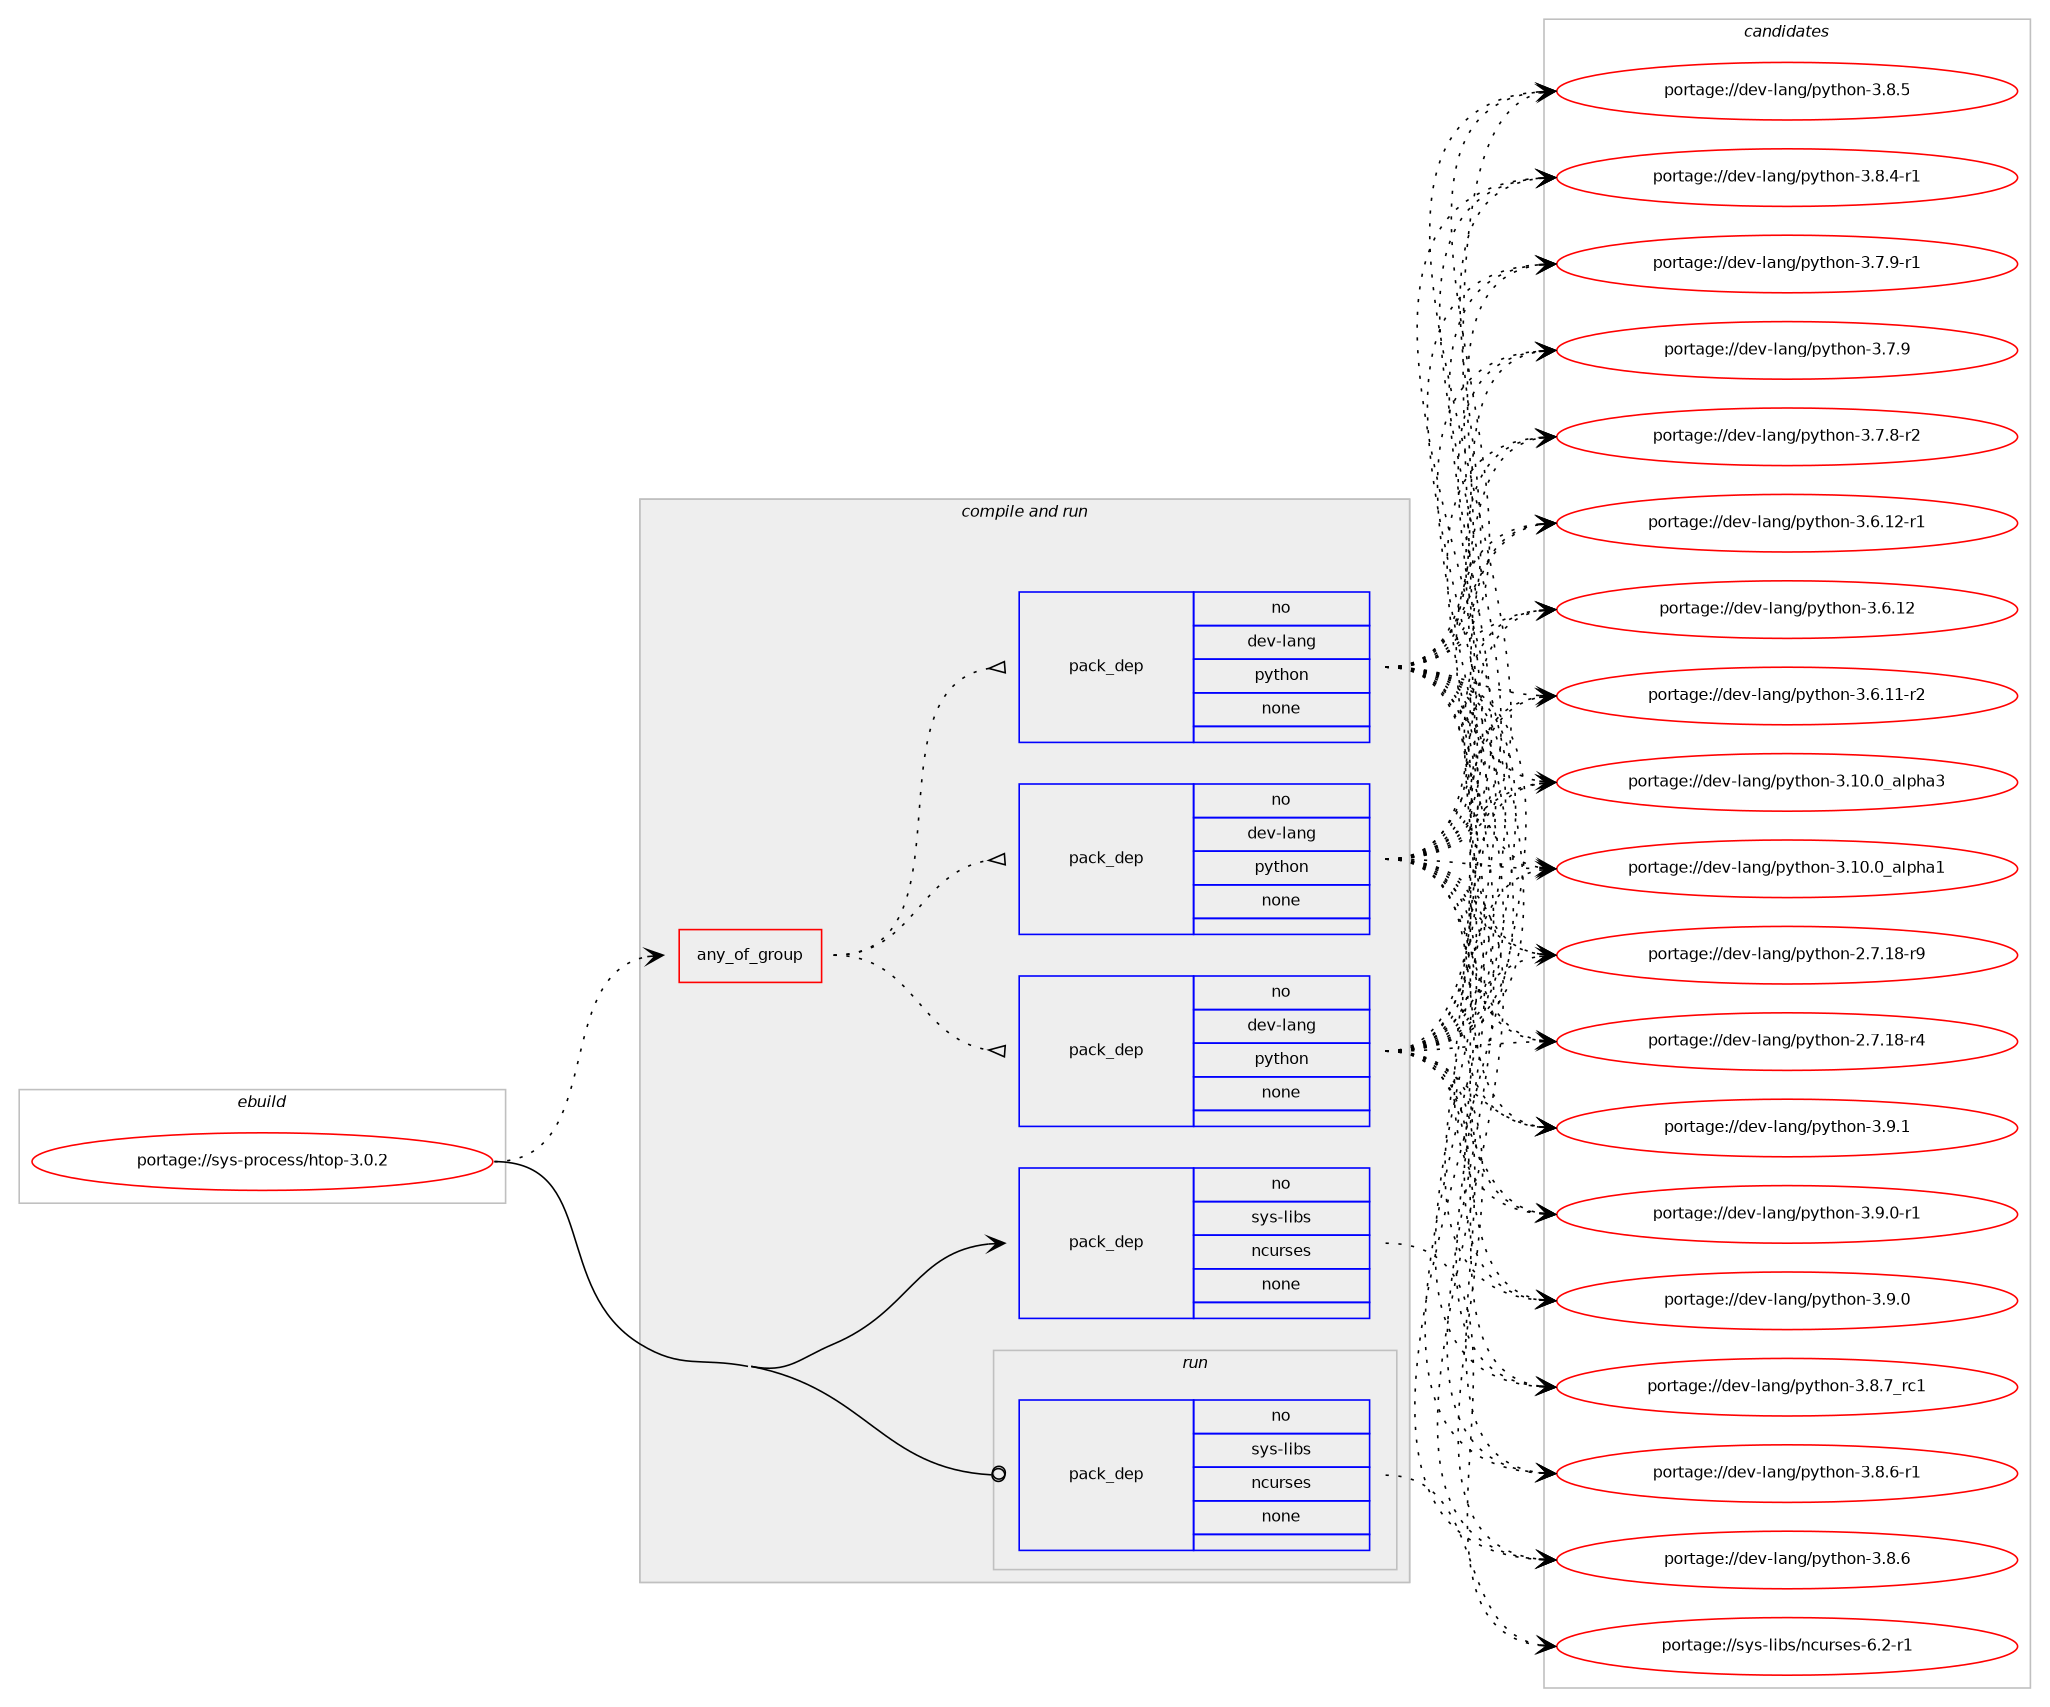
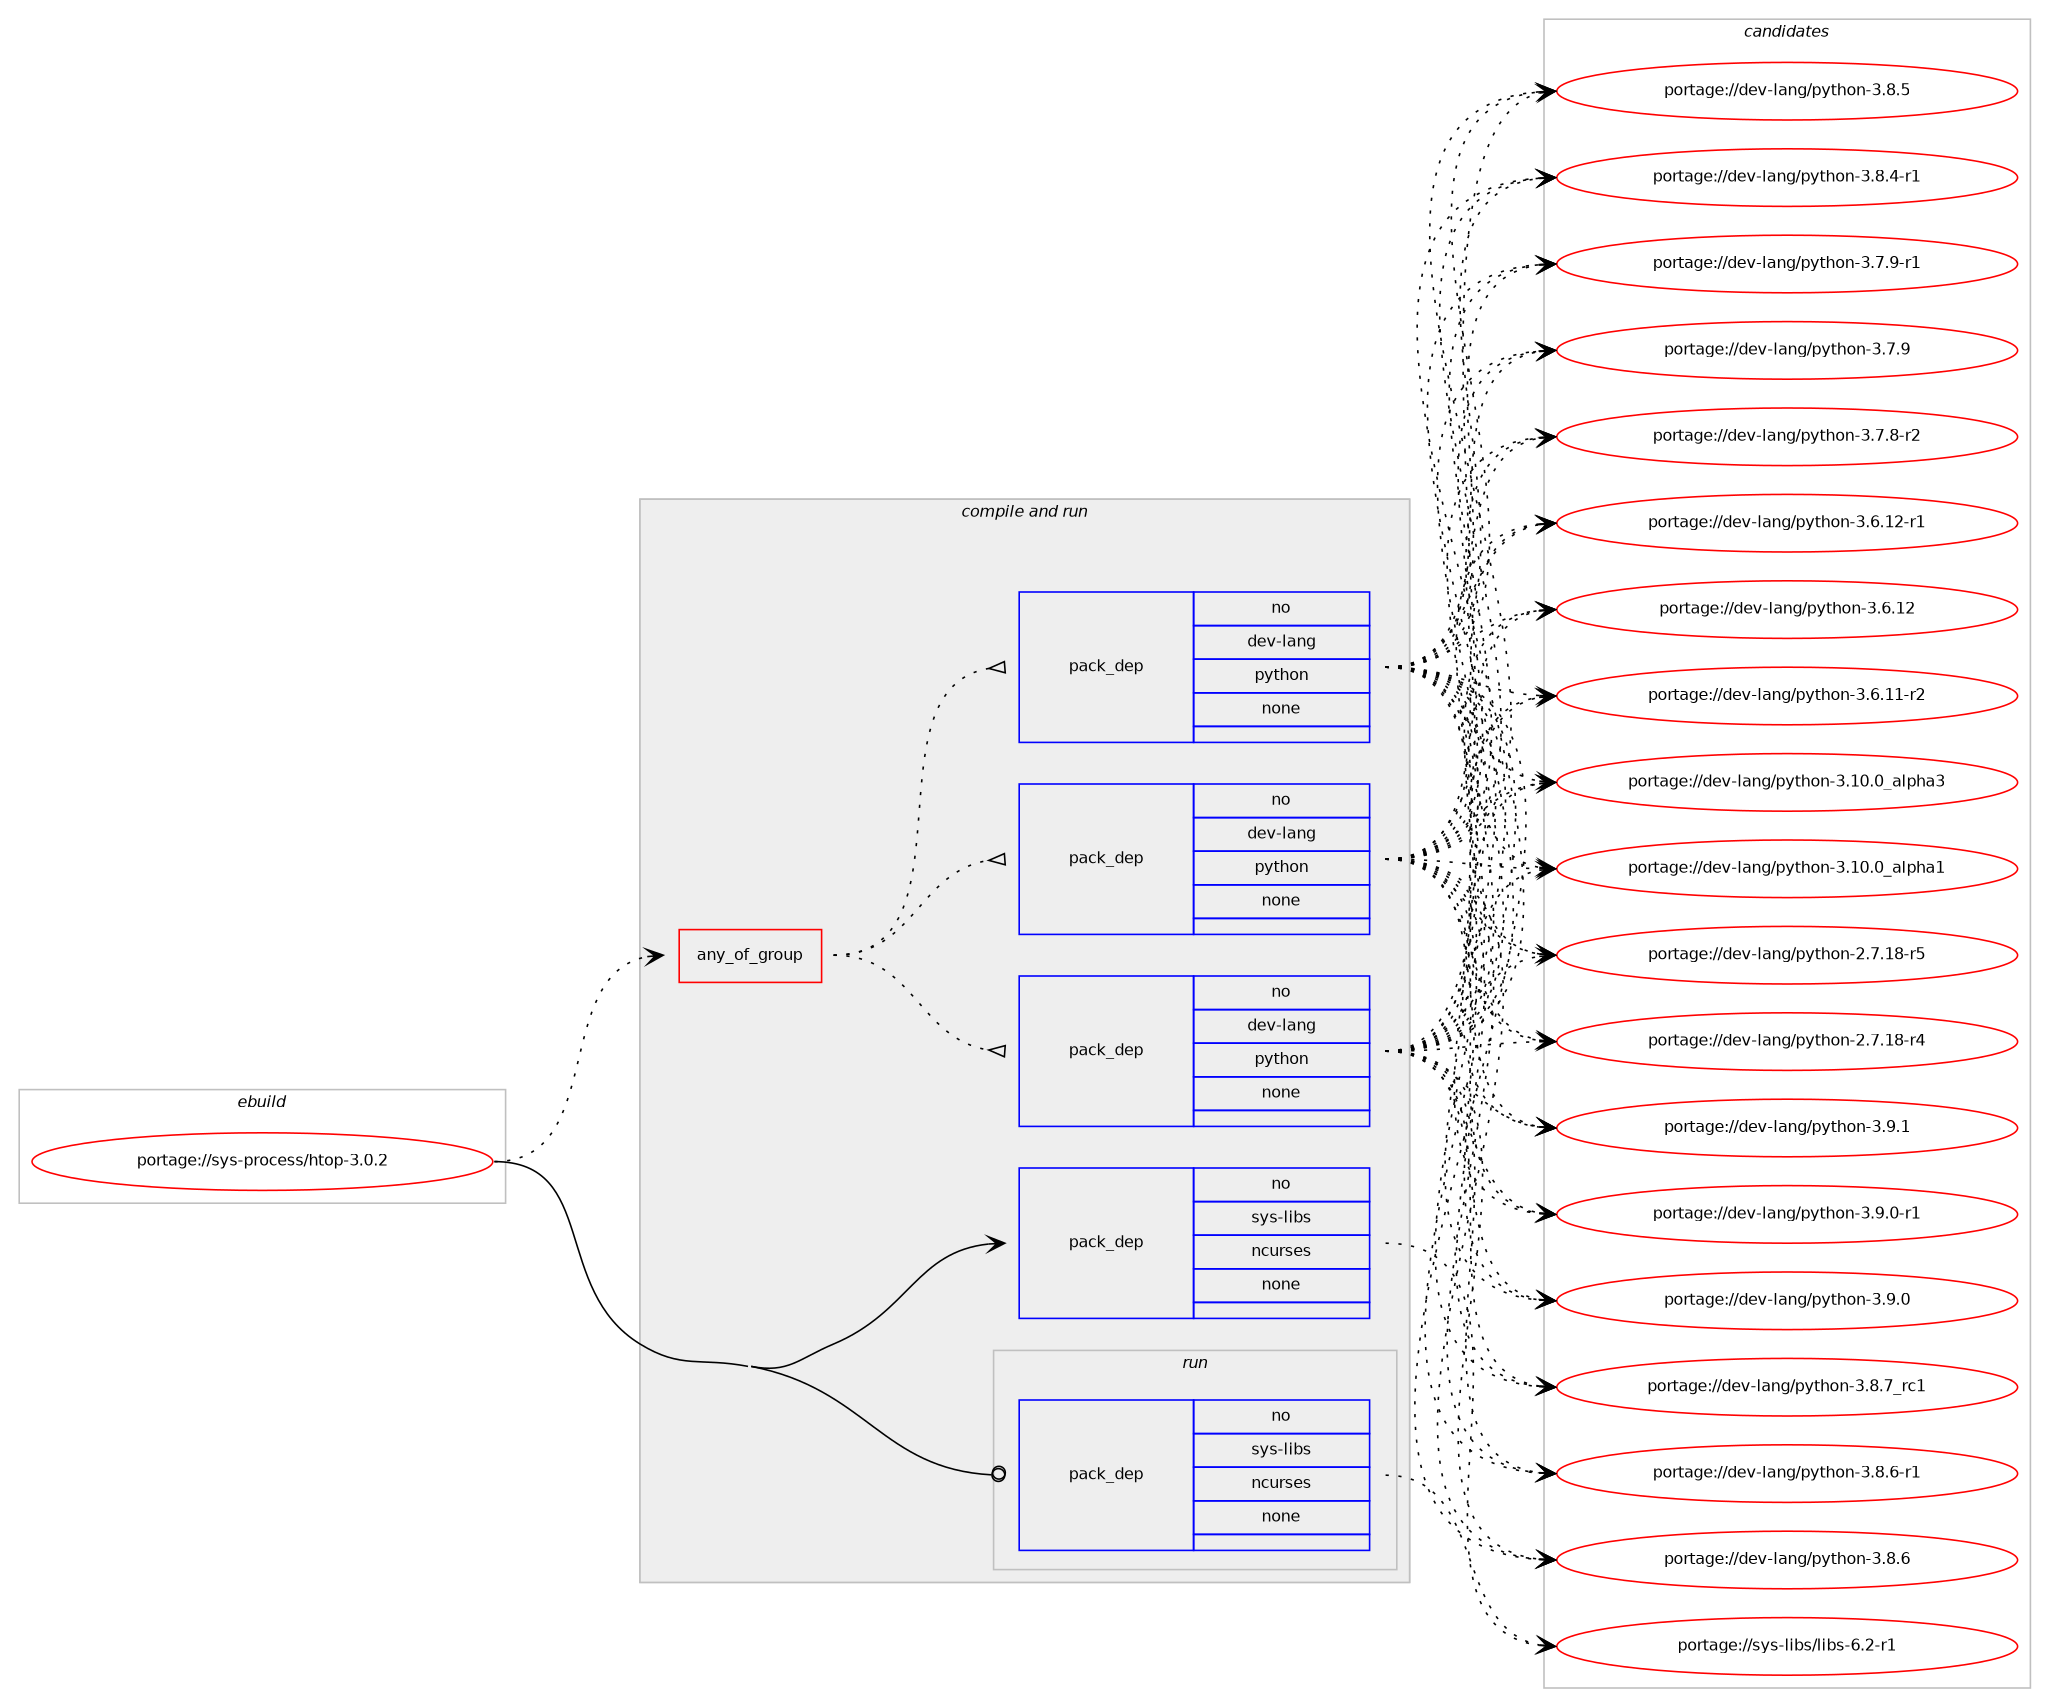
(1787, 955) -> (1787, 955)
(1787, 1646) -> (1787, 1646)
